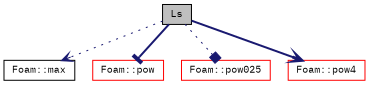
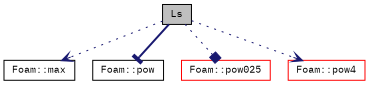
(242, 39) -> (242, 39)
(128, 70) -> (128, 70)
